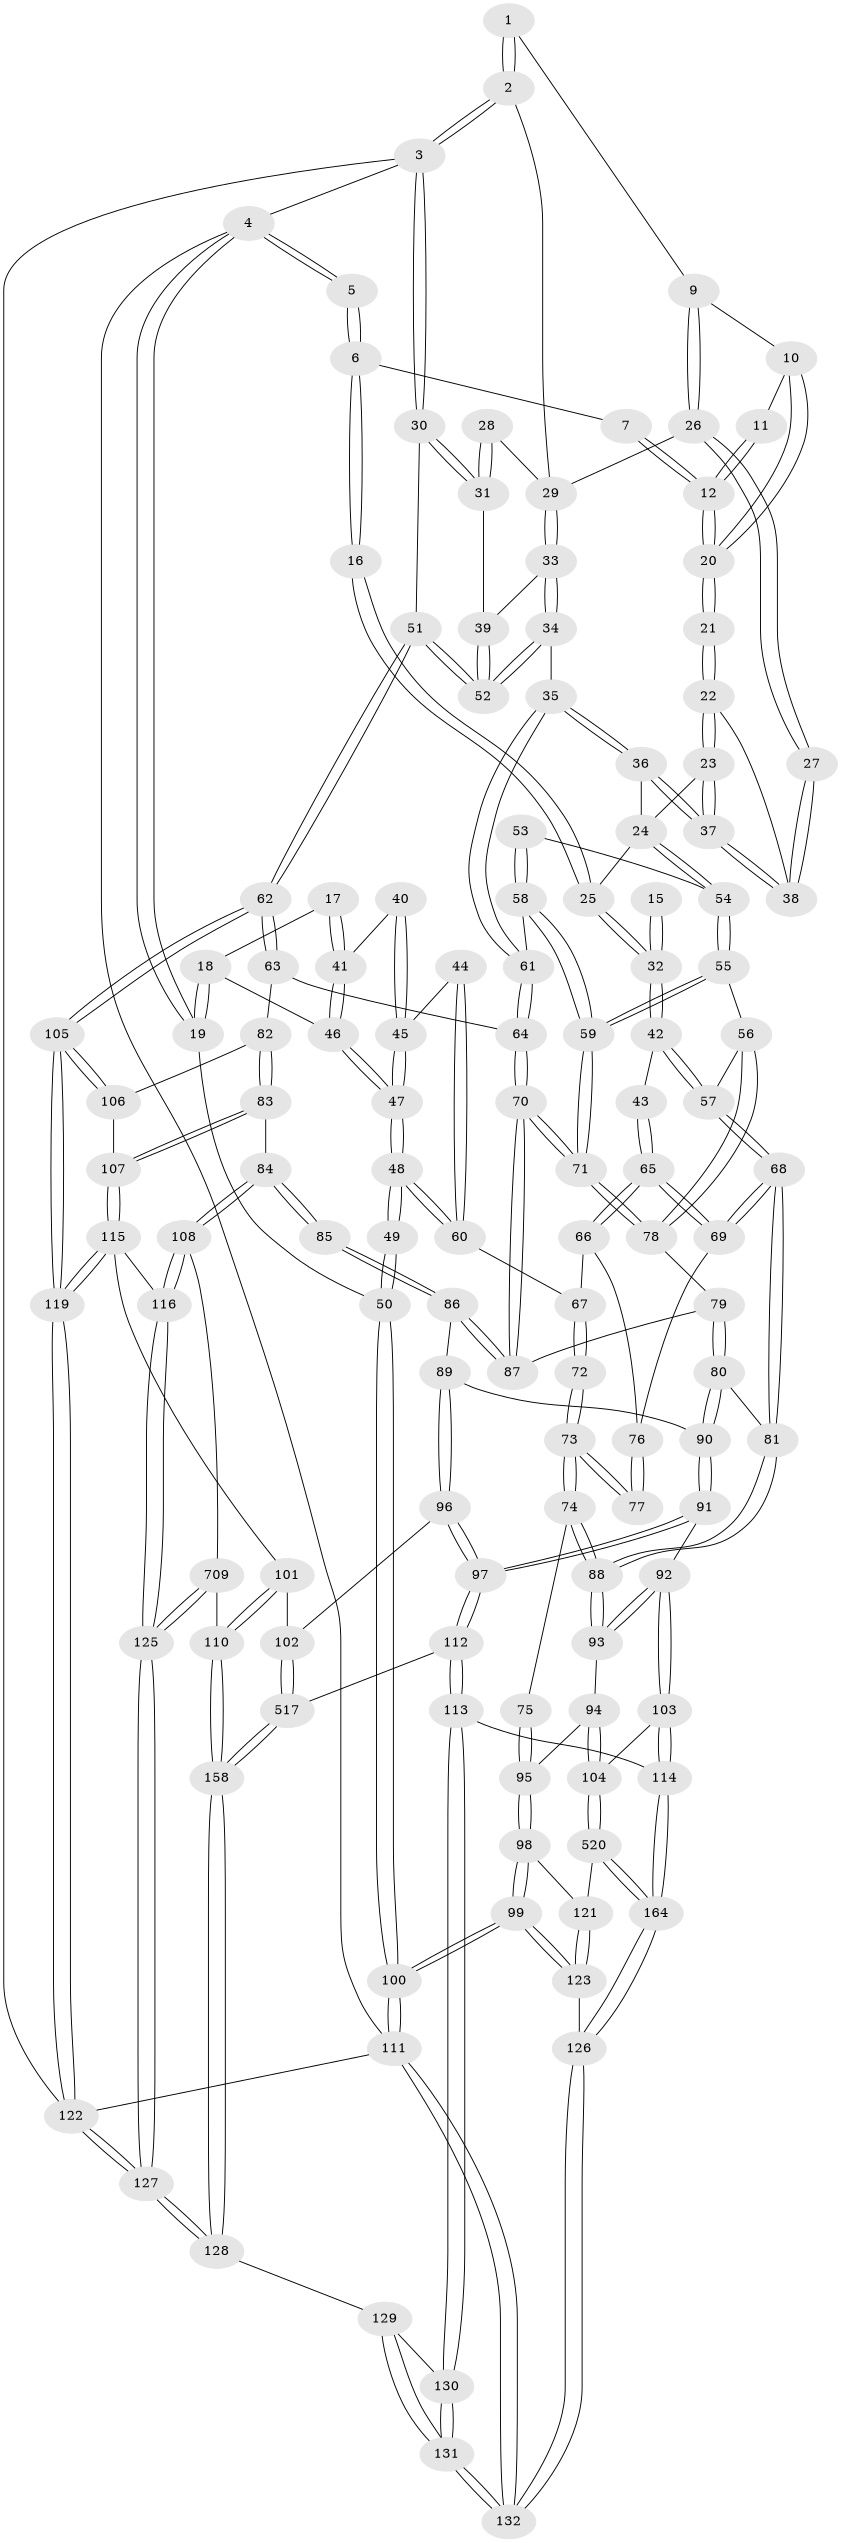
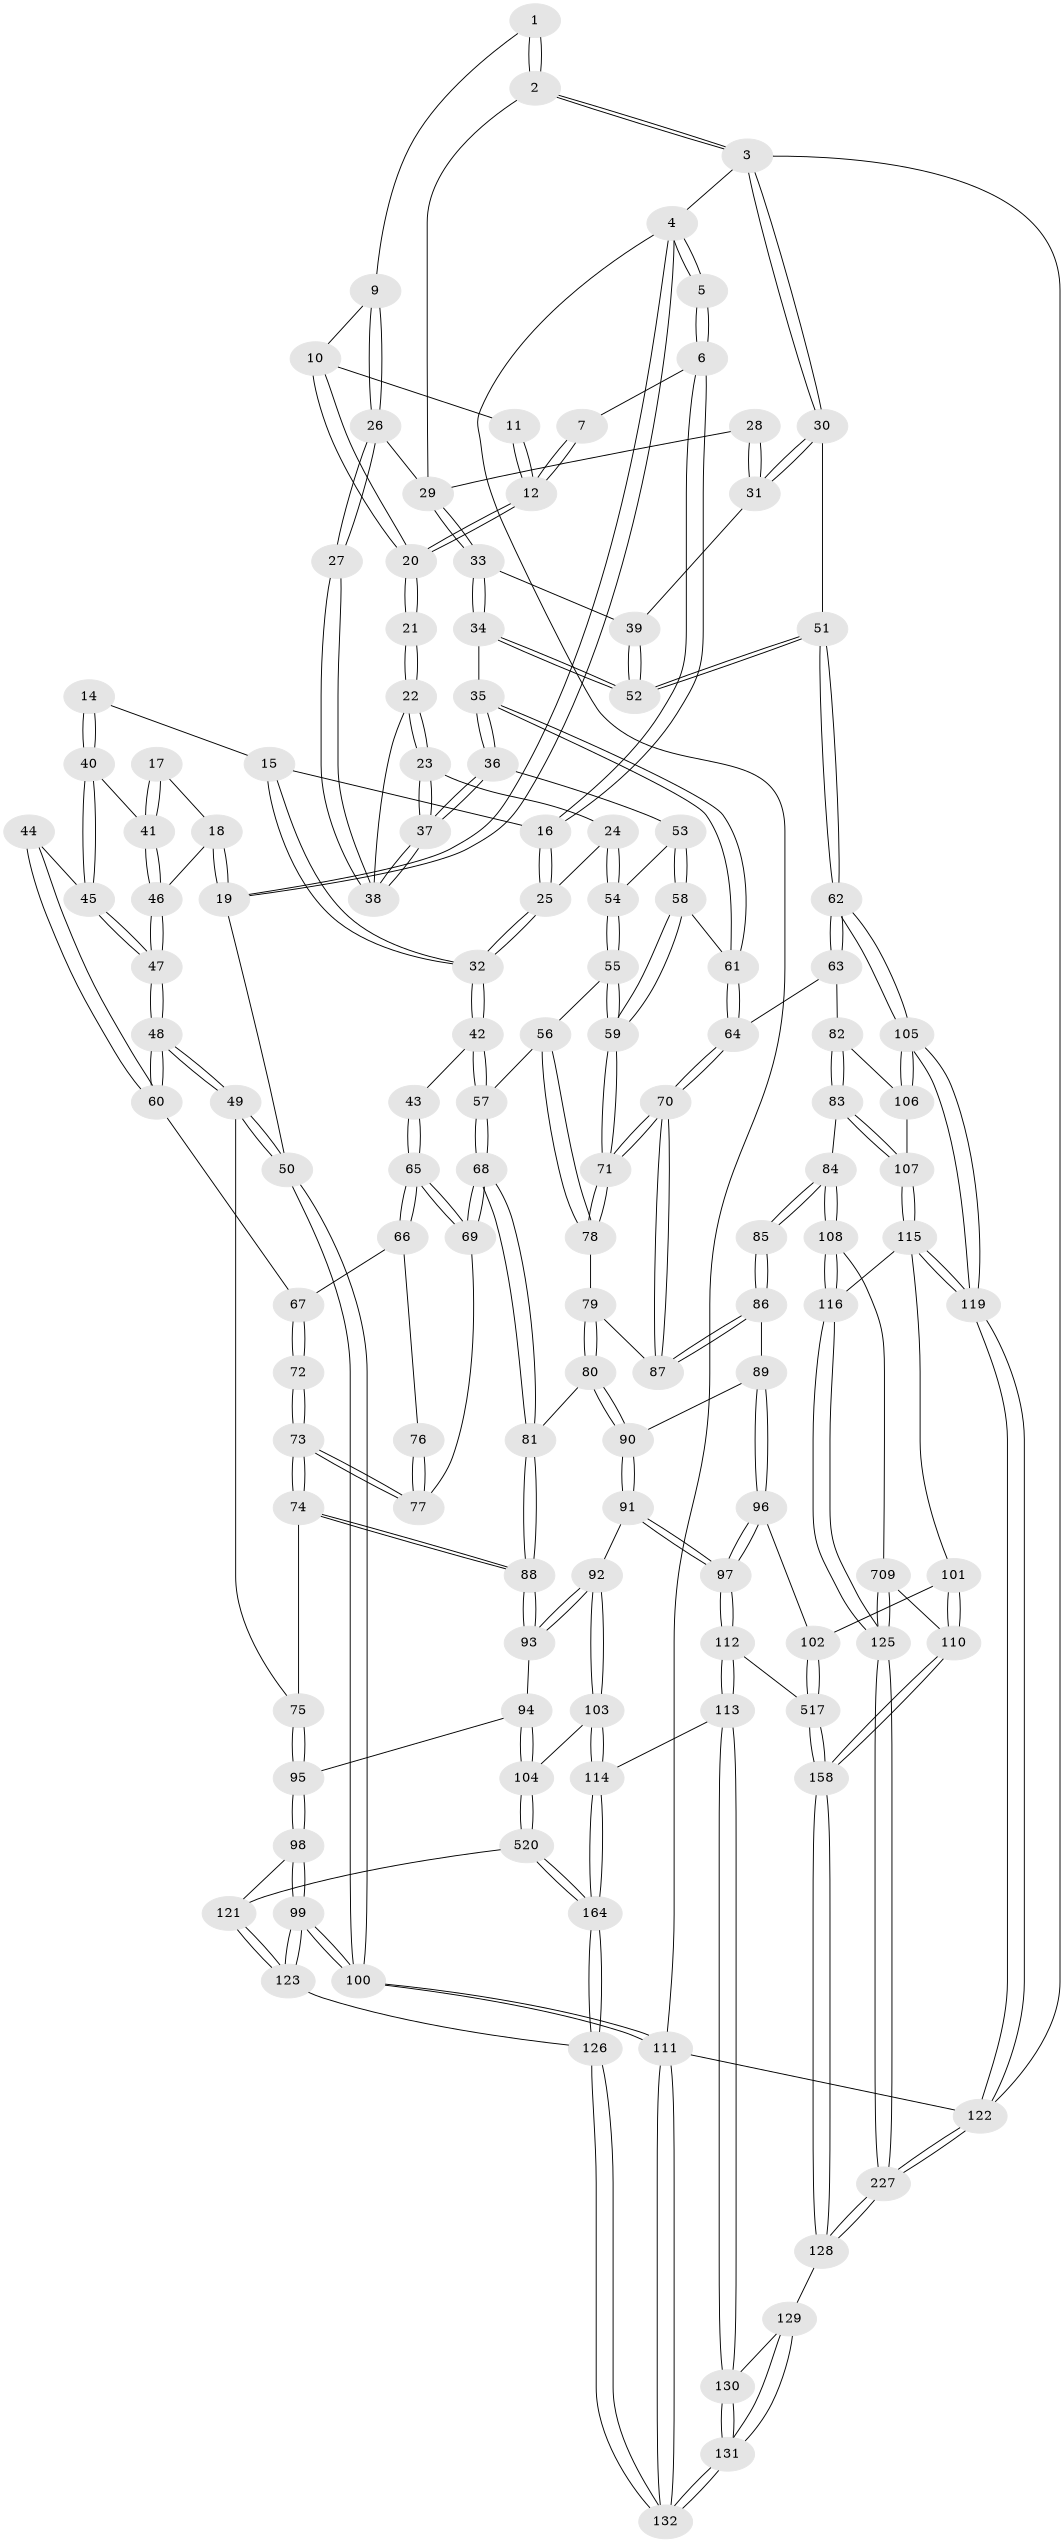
none -> (89, 697)
none -> (408, 798)
(641, 798) -> (578, 791)
(666, 1335) -> (470, 1377)
none -> (236, 1414)
(146, 2184) -> (883, 2184)
